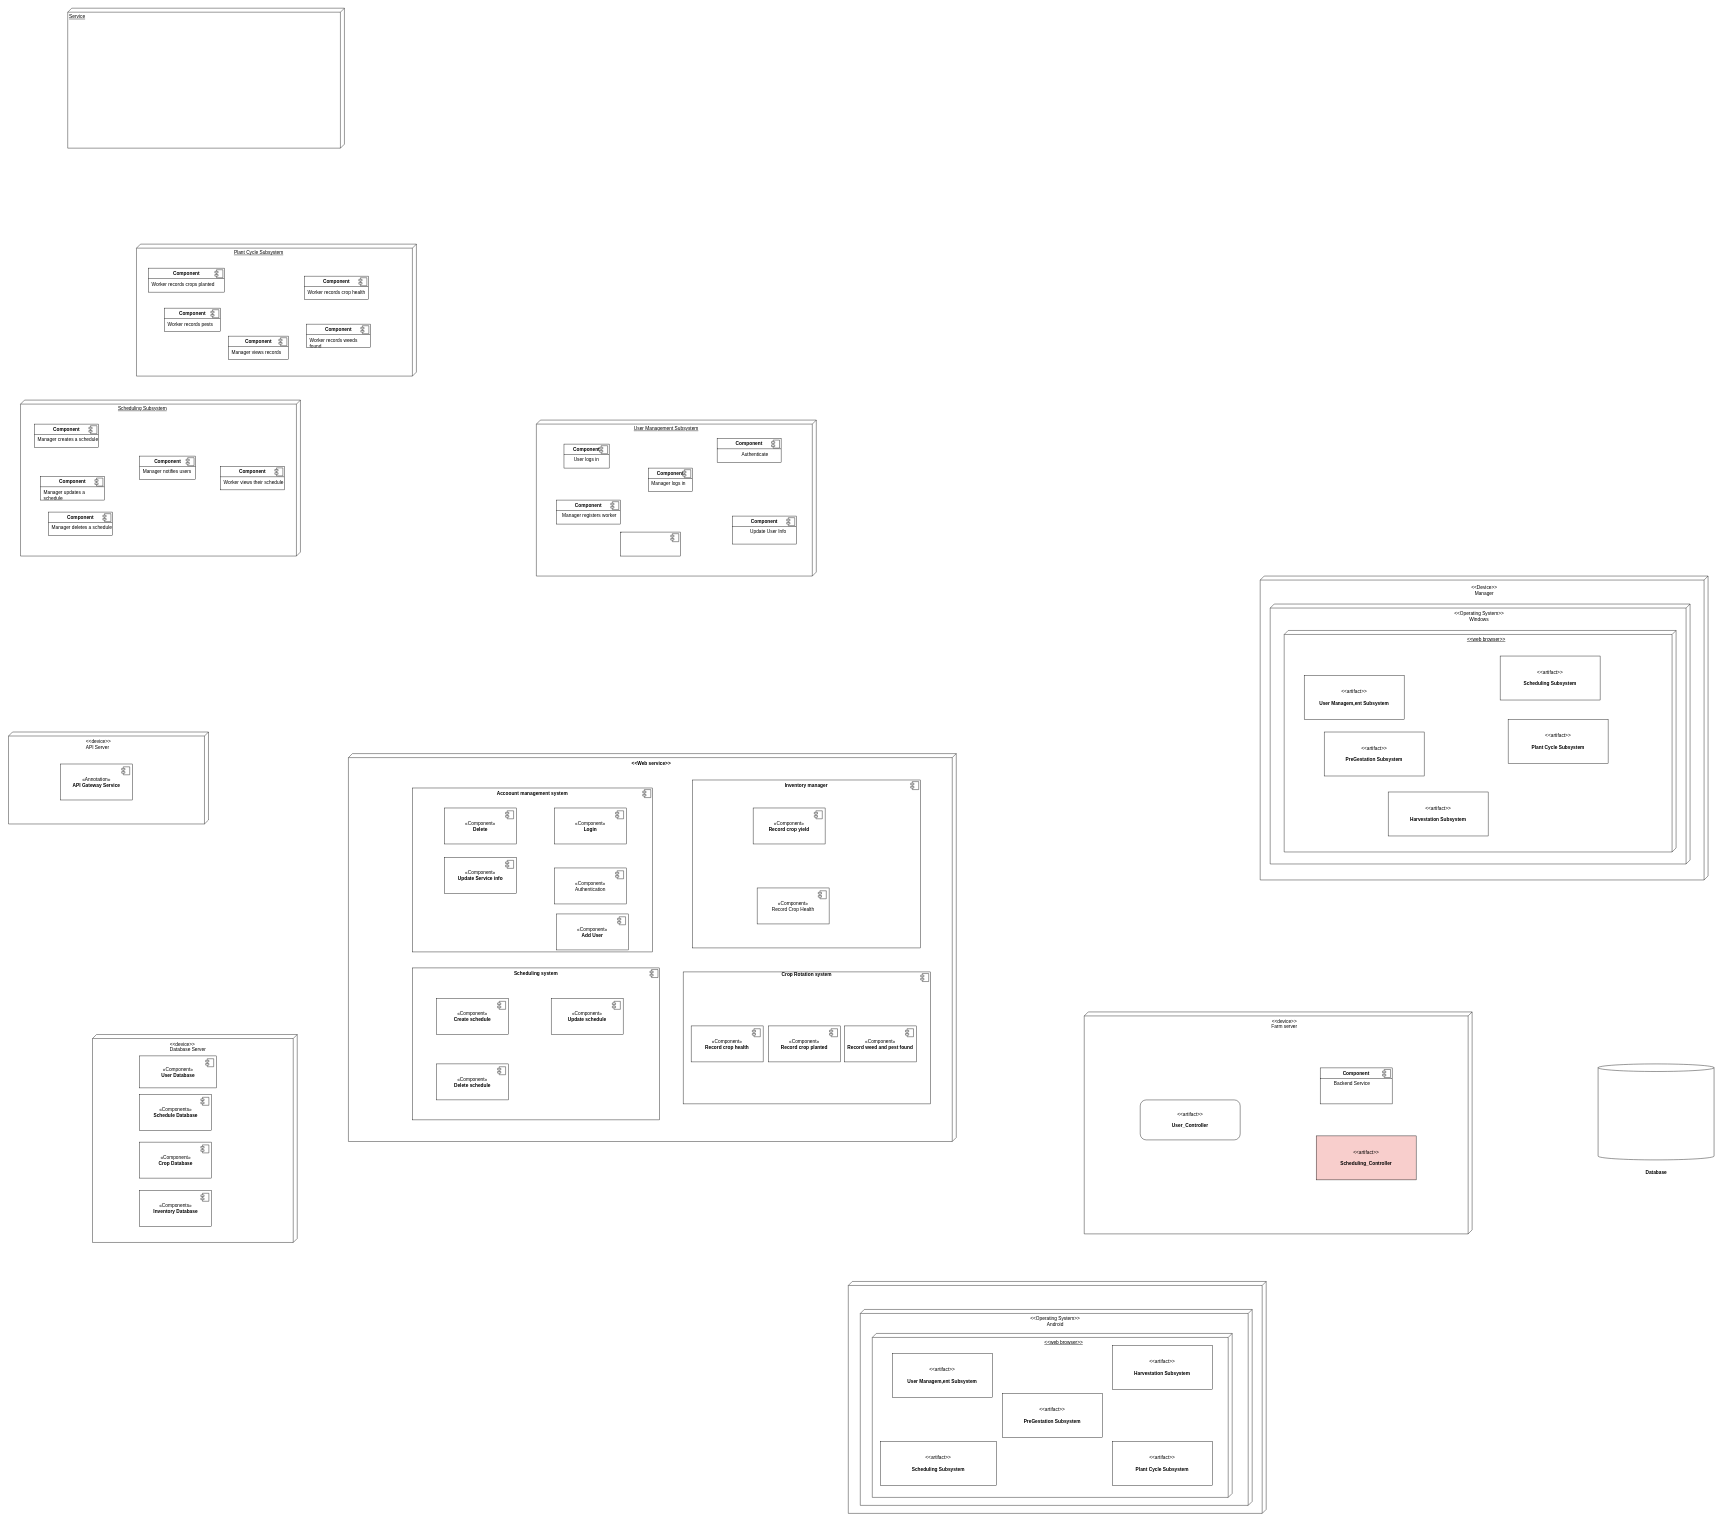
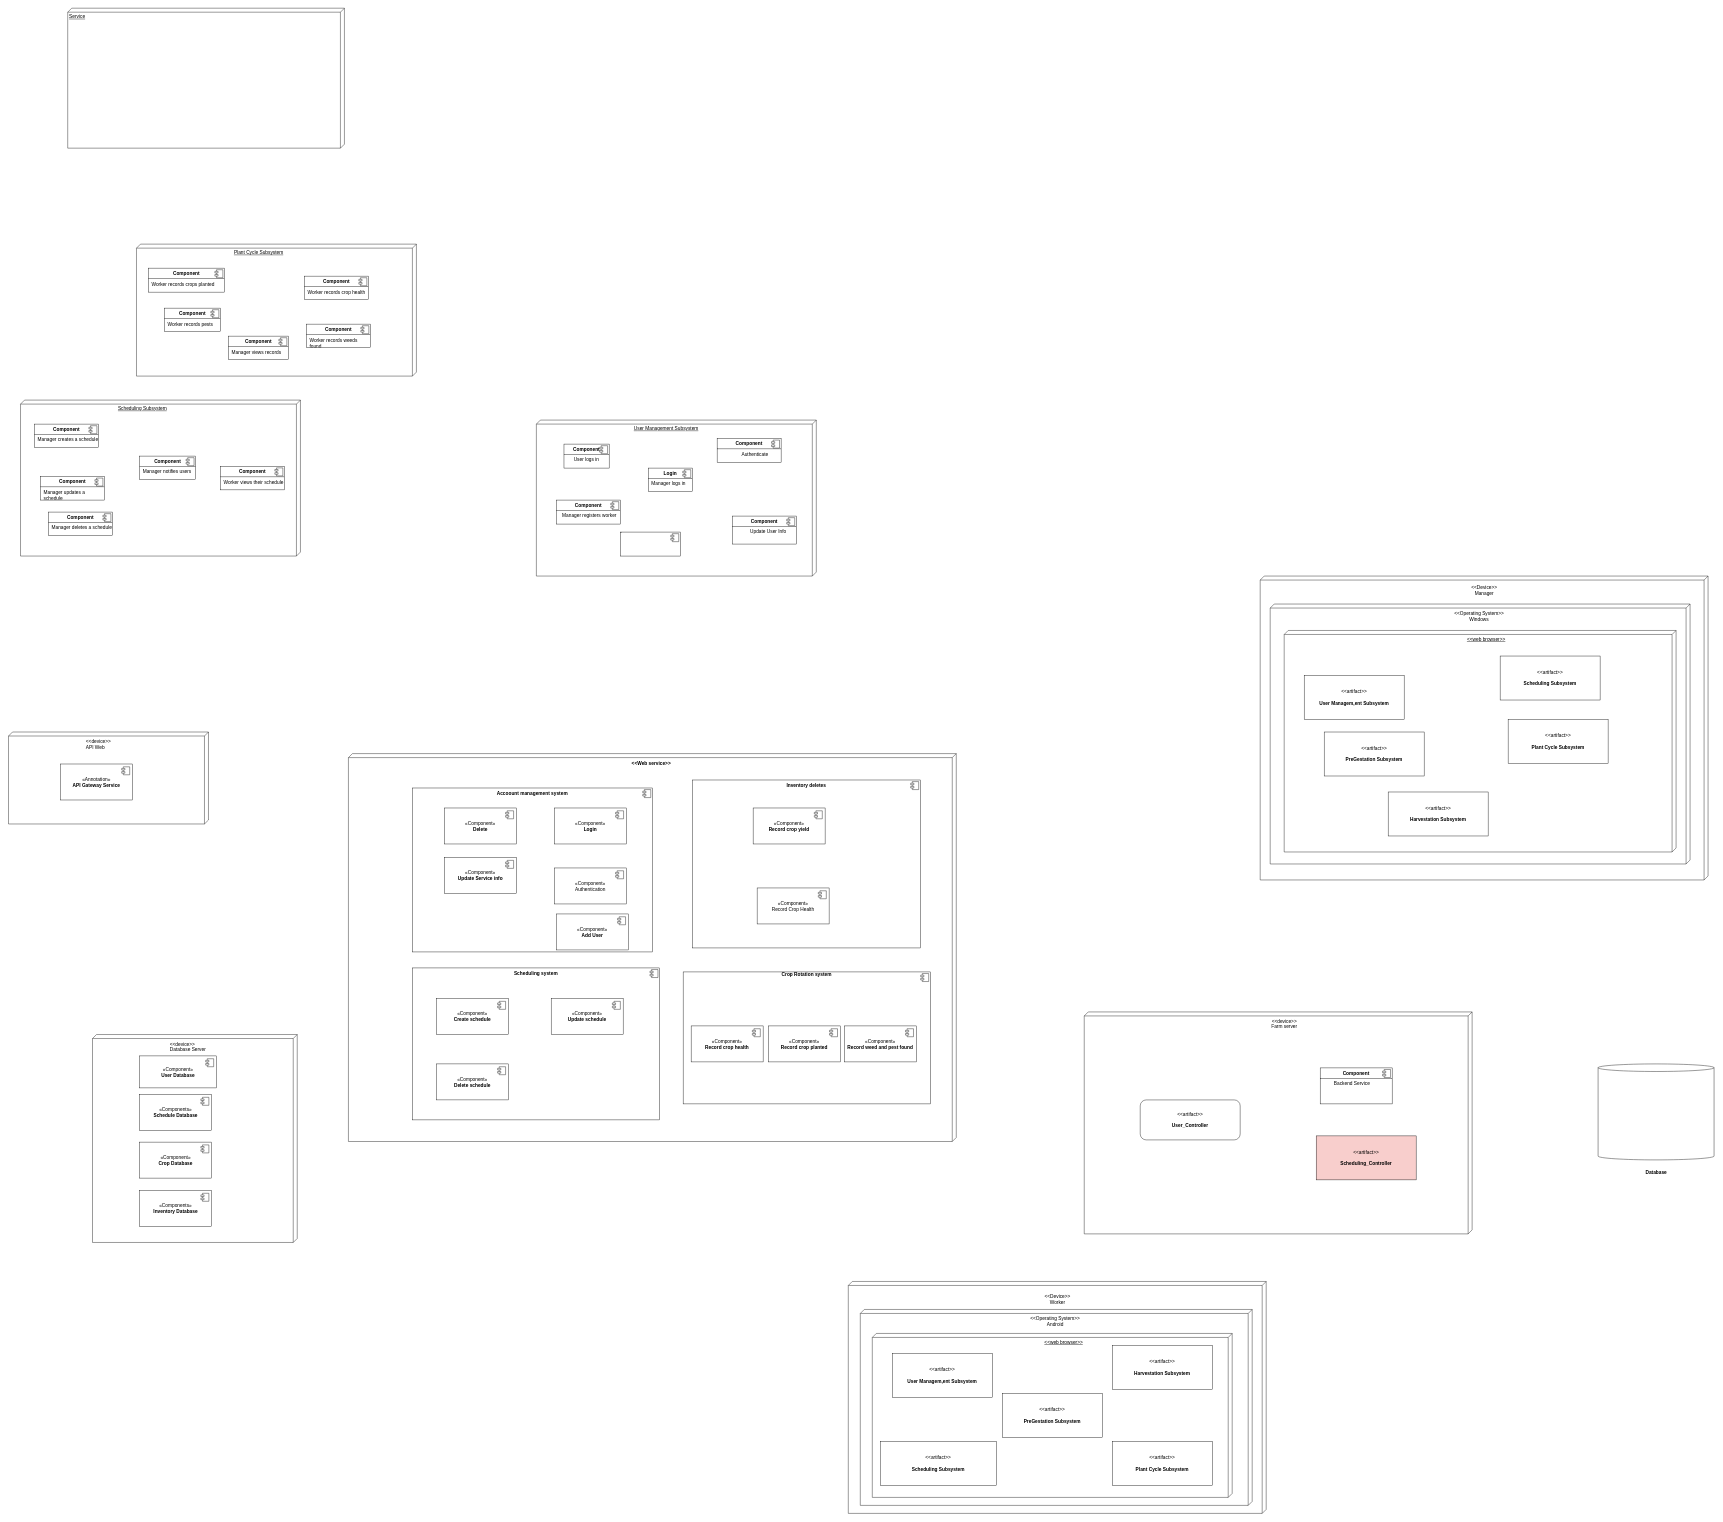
(666, 468) -> (666, 468)
(24, 745) -> (24, 745)
(714, 780) -> (714, 780)
none -> (1057, 1299)
